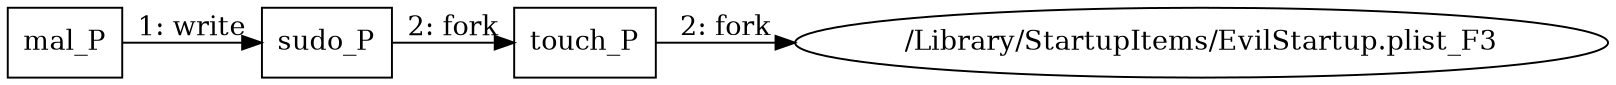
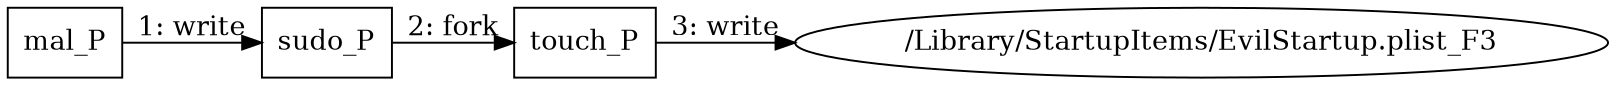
(726, 28) -> (726, 28)
